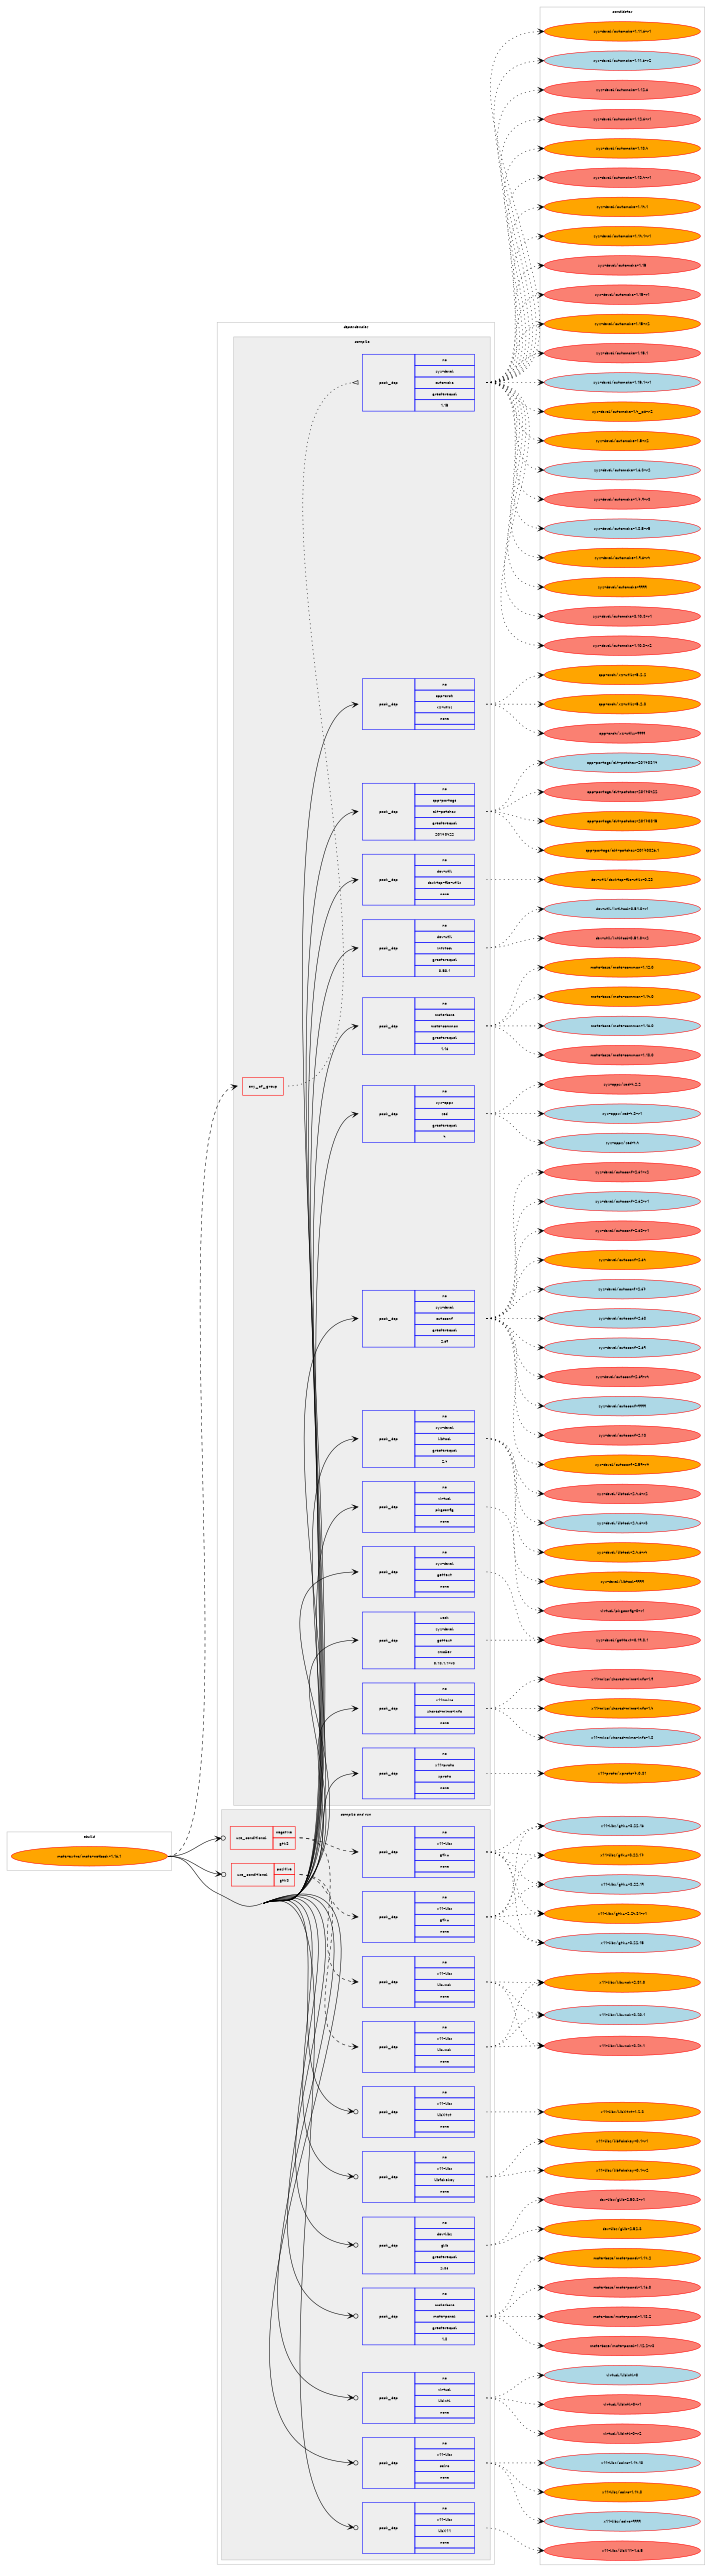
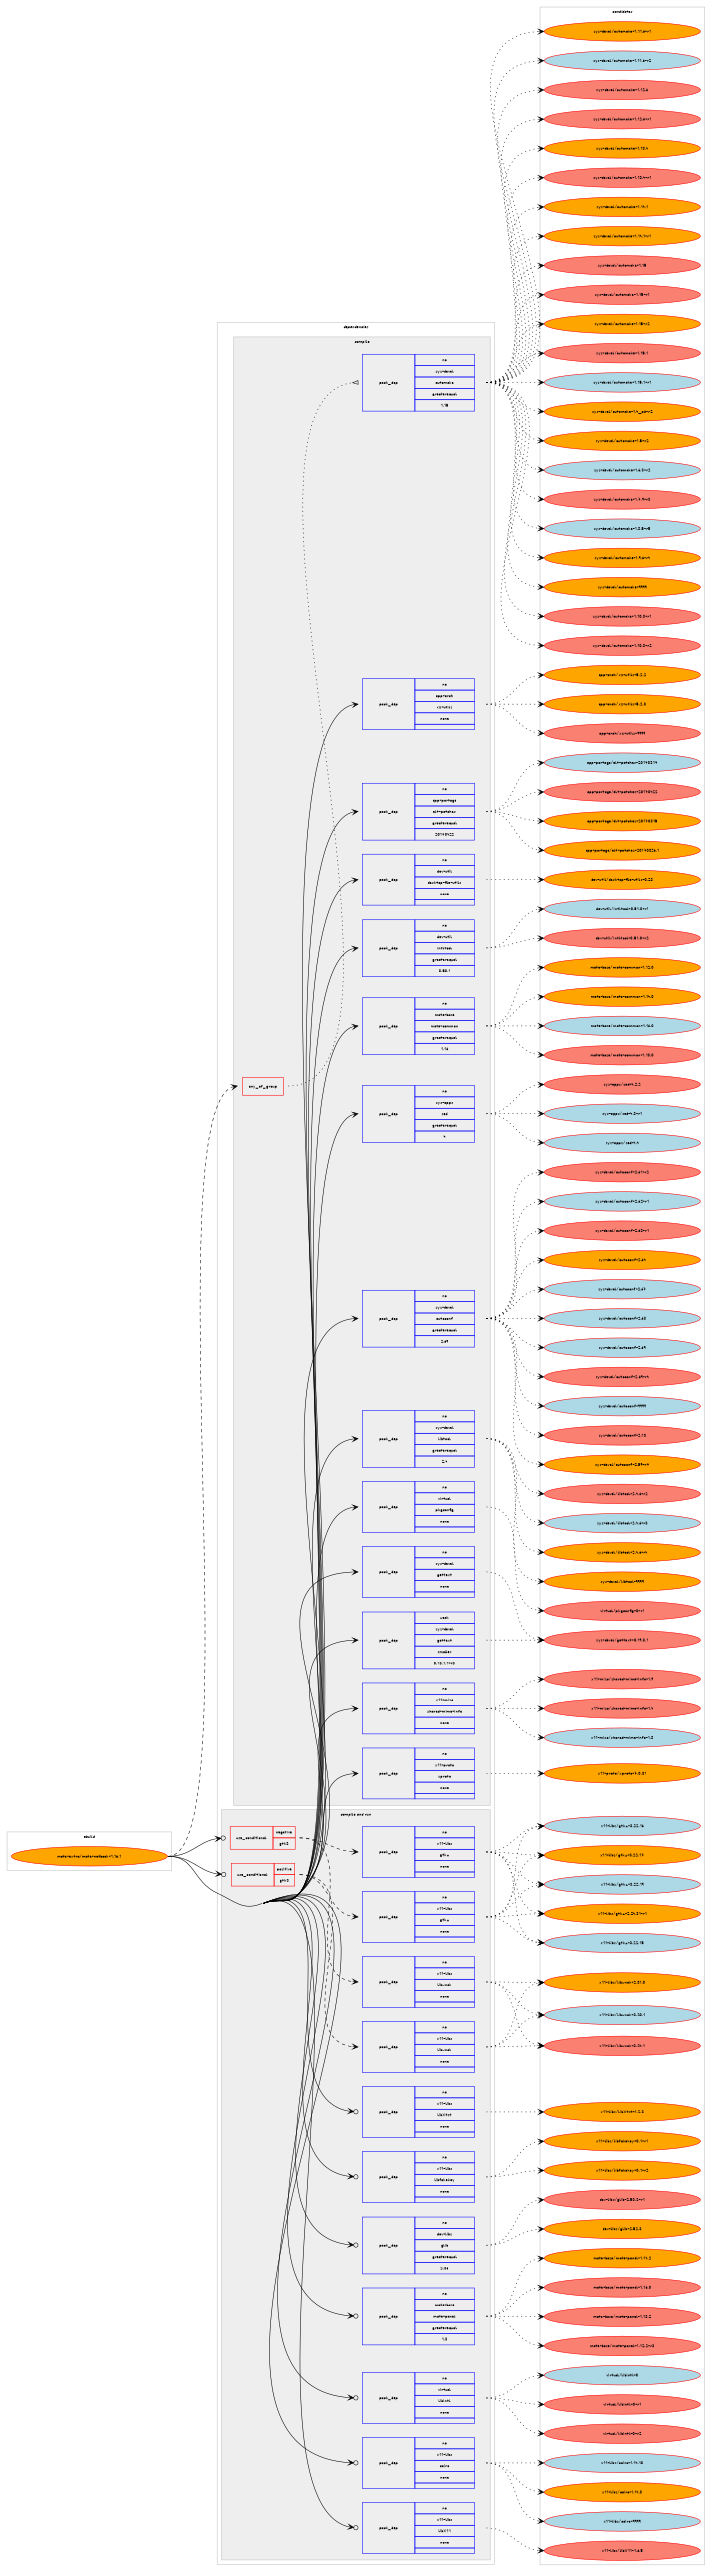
(622, 616) -> (622, 616)
(622, 1708) -> (622, 1708)
